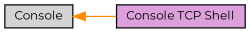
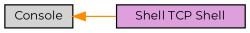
(181, 16) -> (181, 16)
